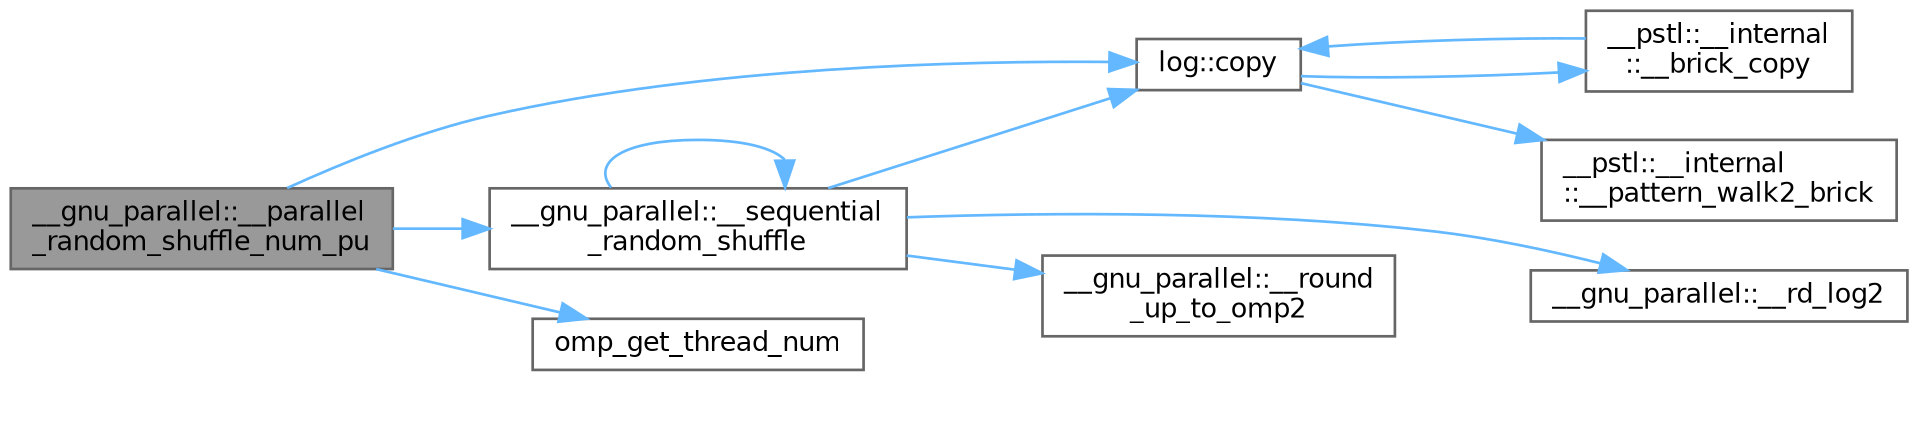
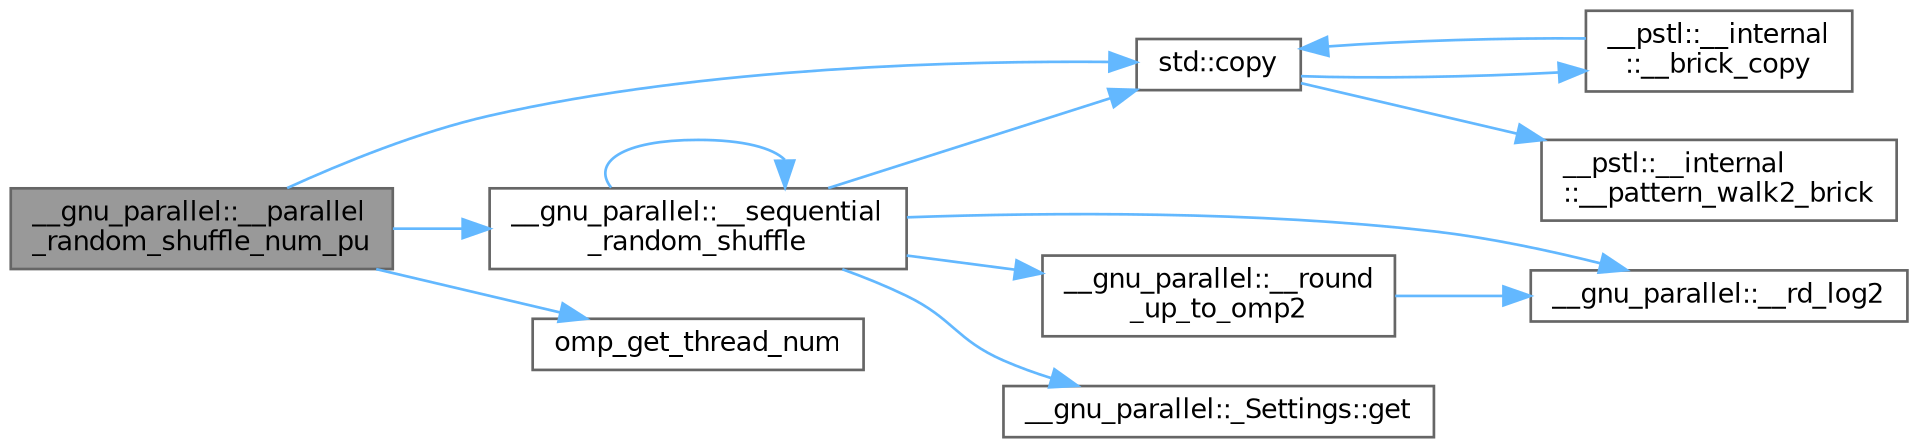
(1219, 65) -> (1219, 65)
none -> (1449, 296)
none -> (1219, 412)
